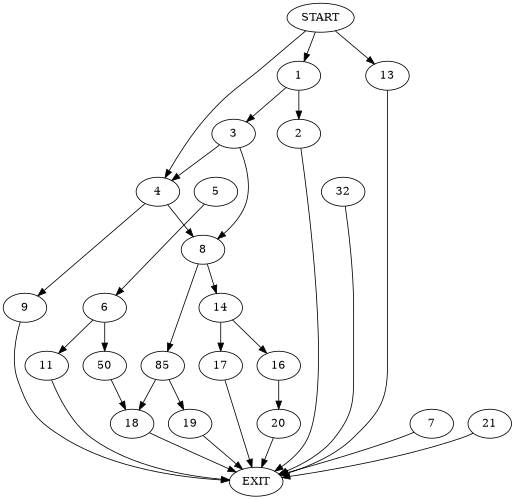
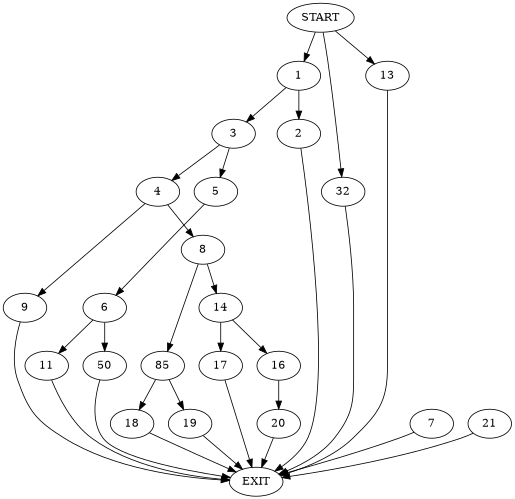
(230, 94) -> (333, 100)
(248, 194) -> (226, 159)
(117, 391) -> (107, 442)
